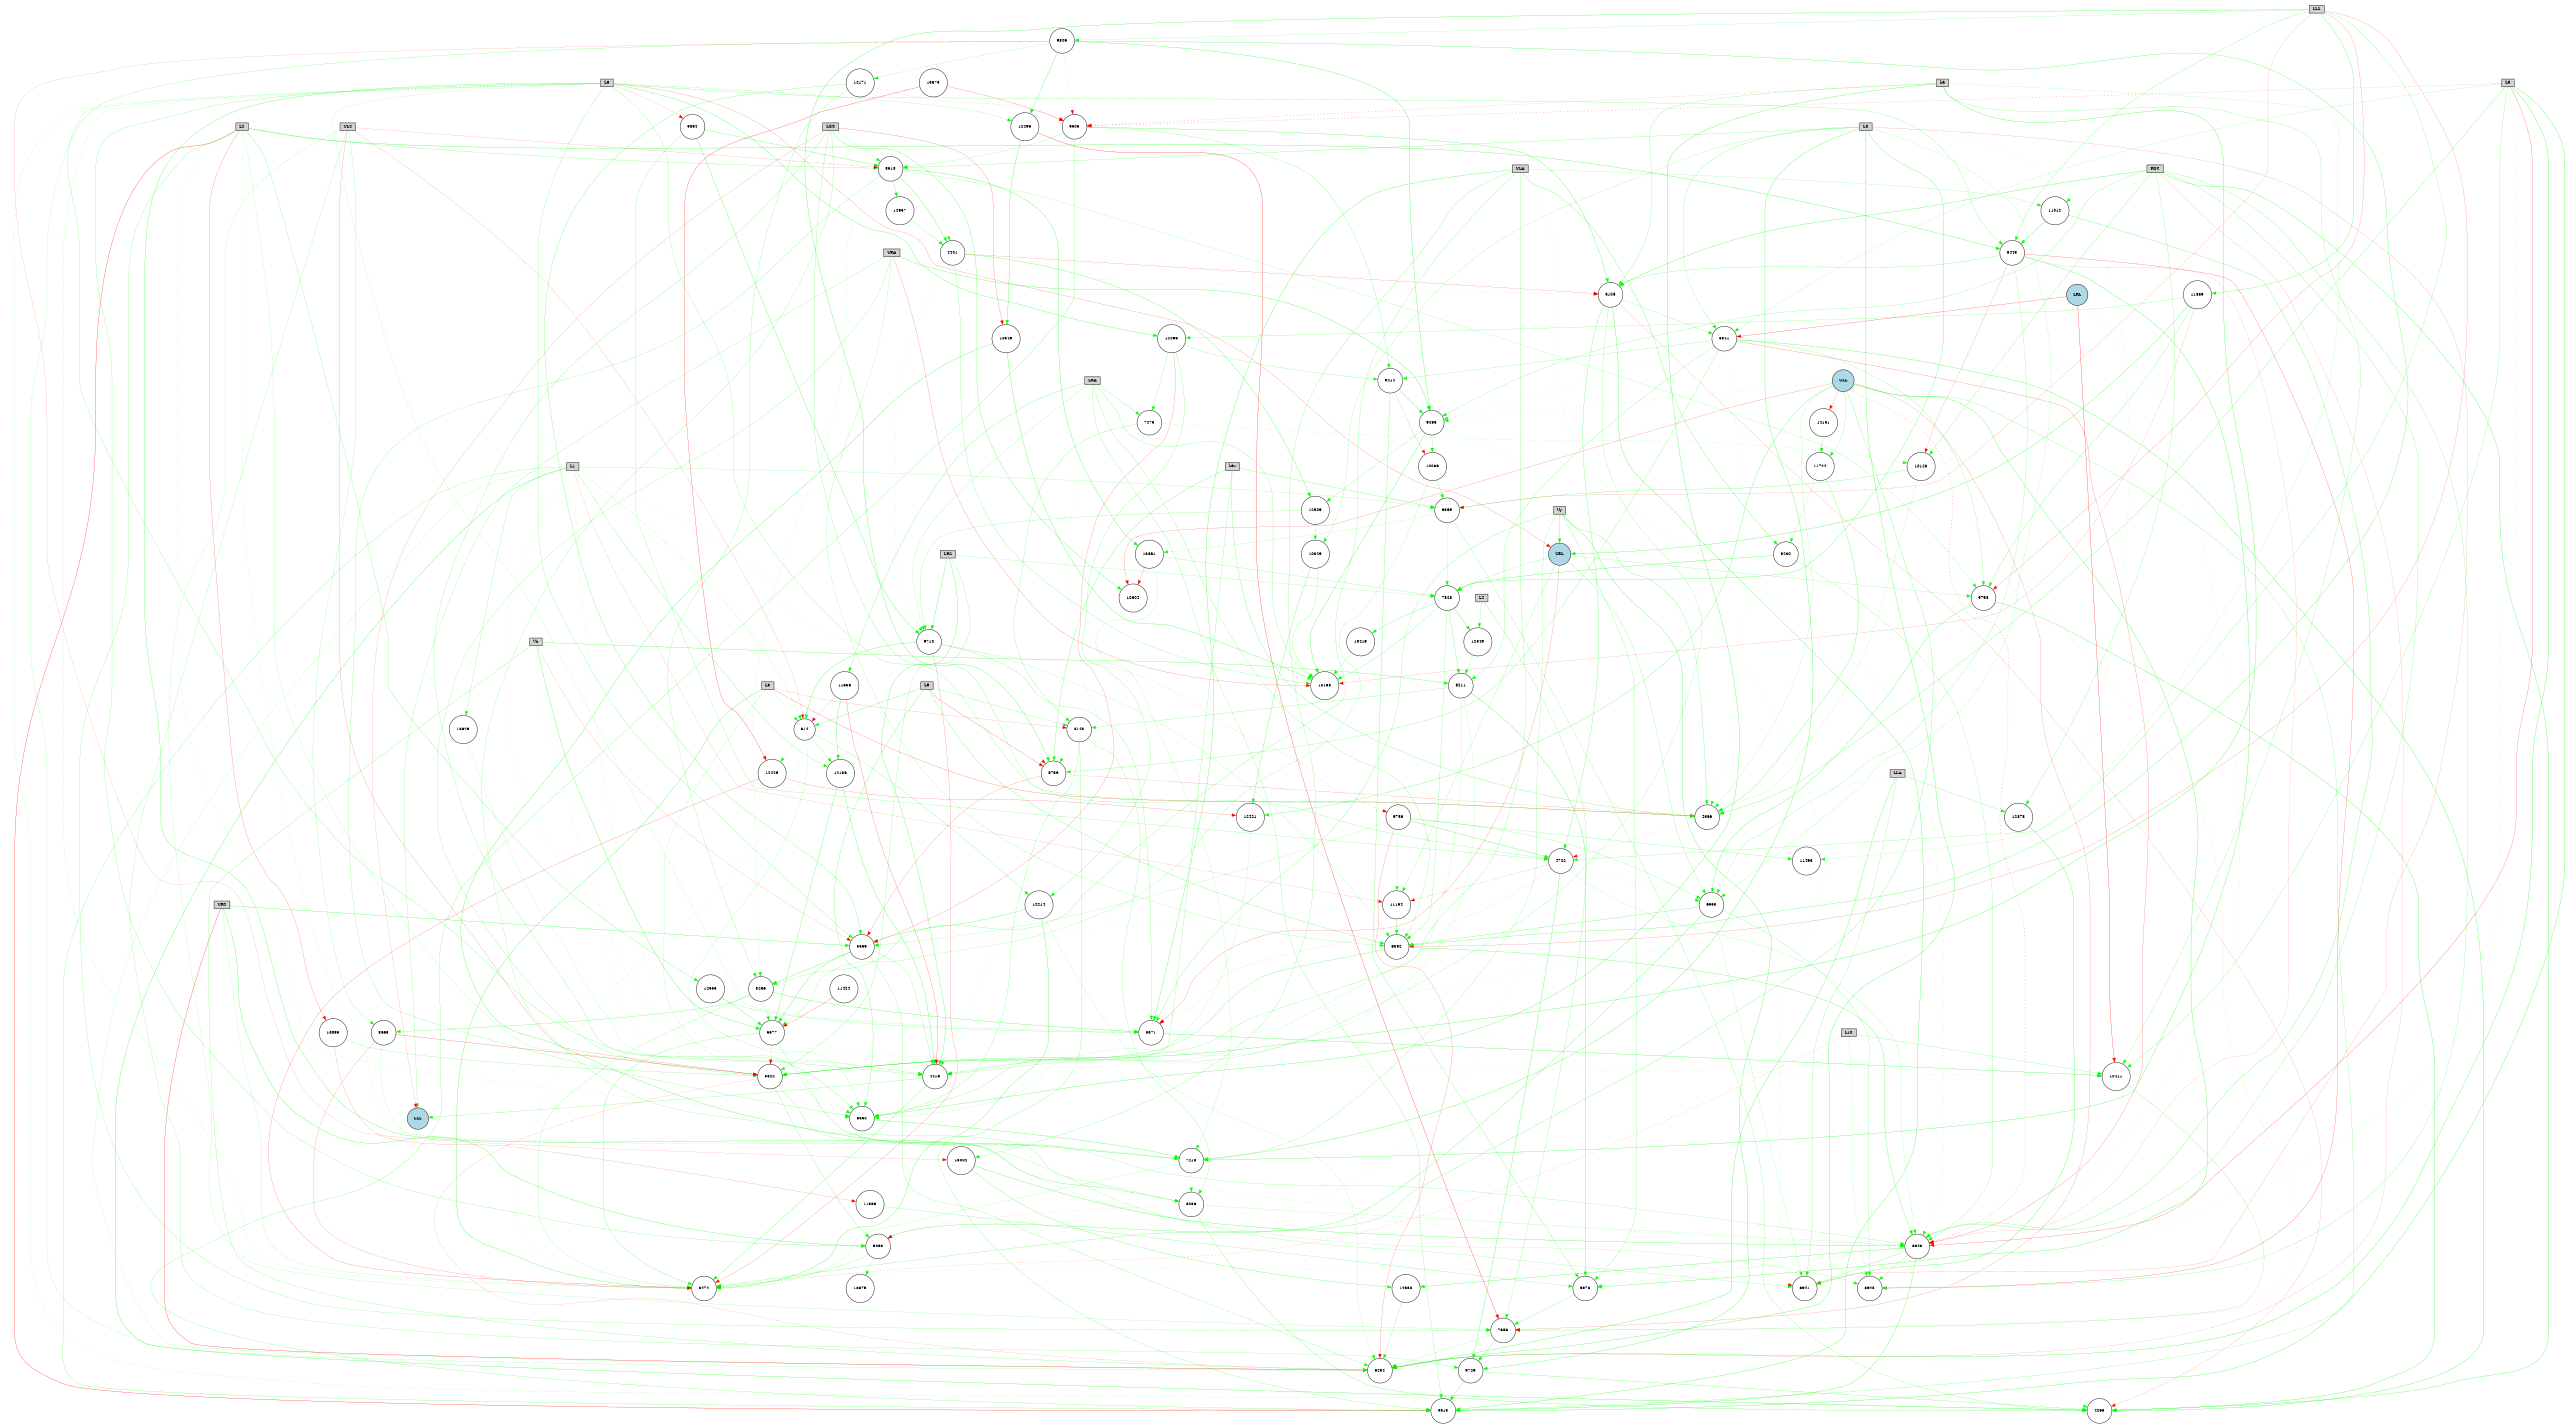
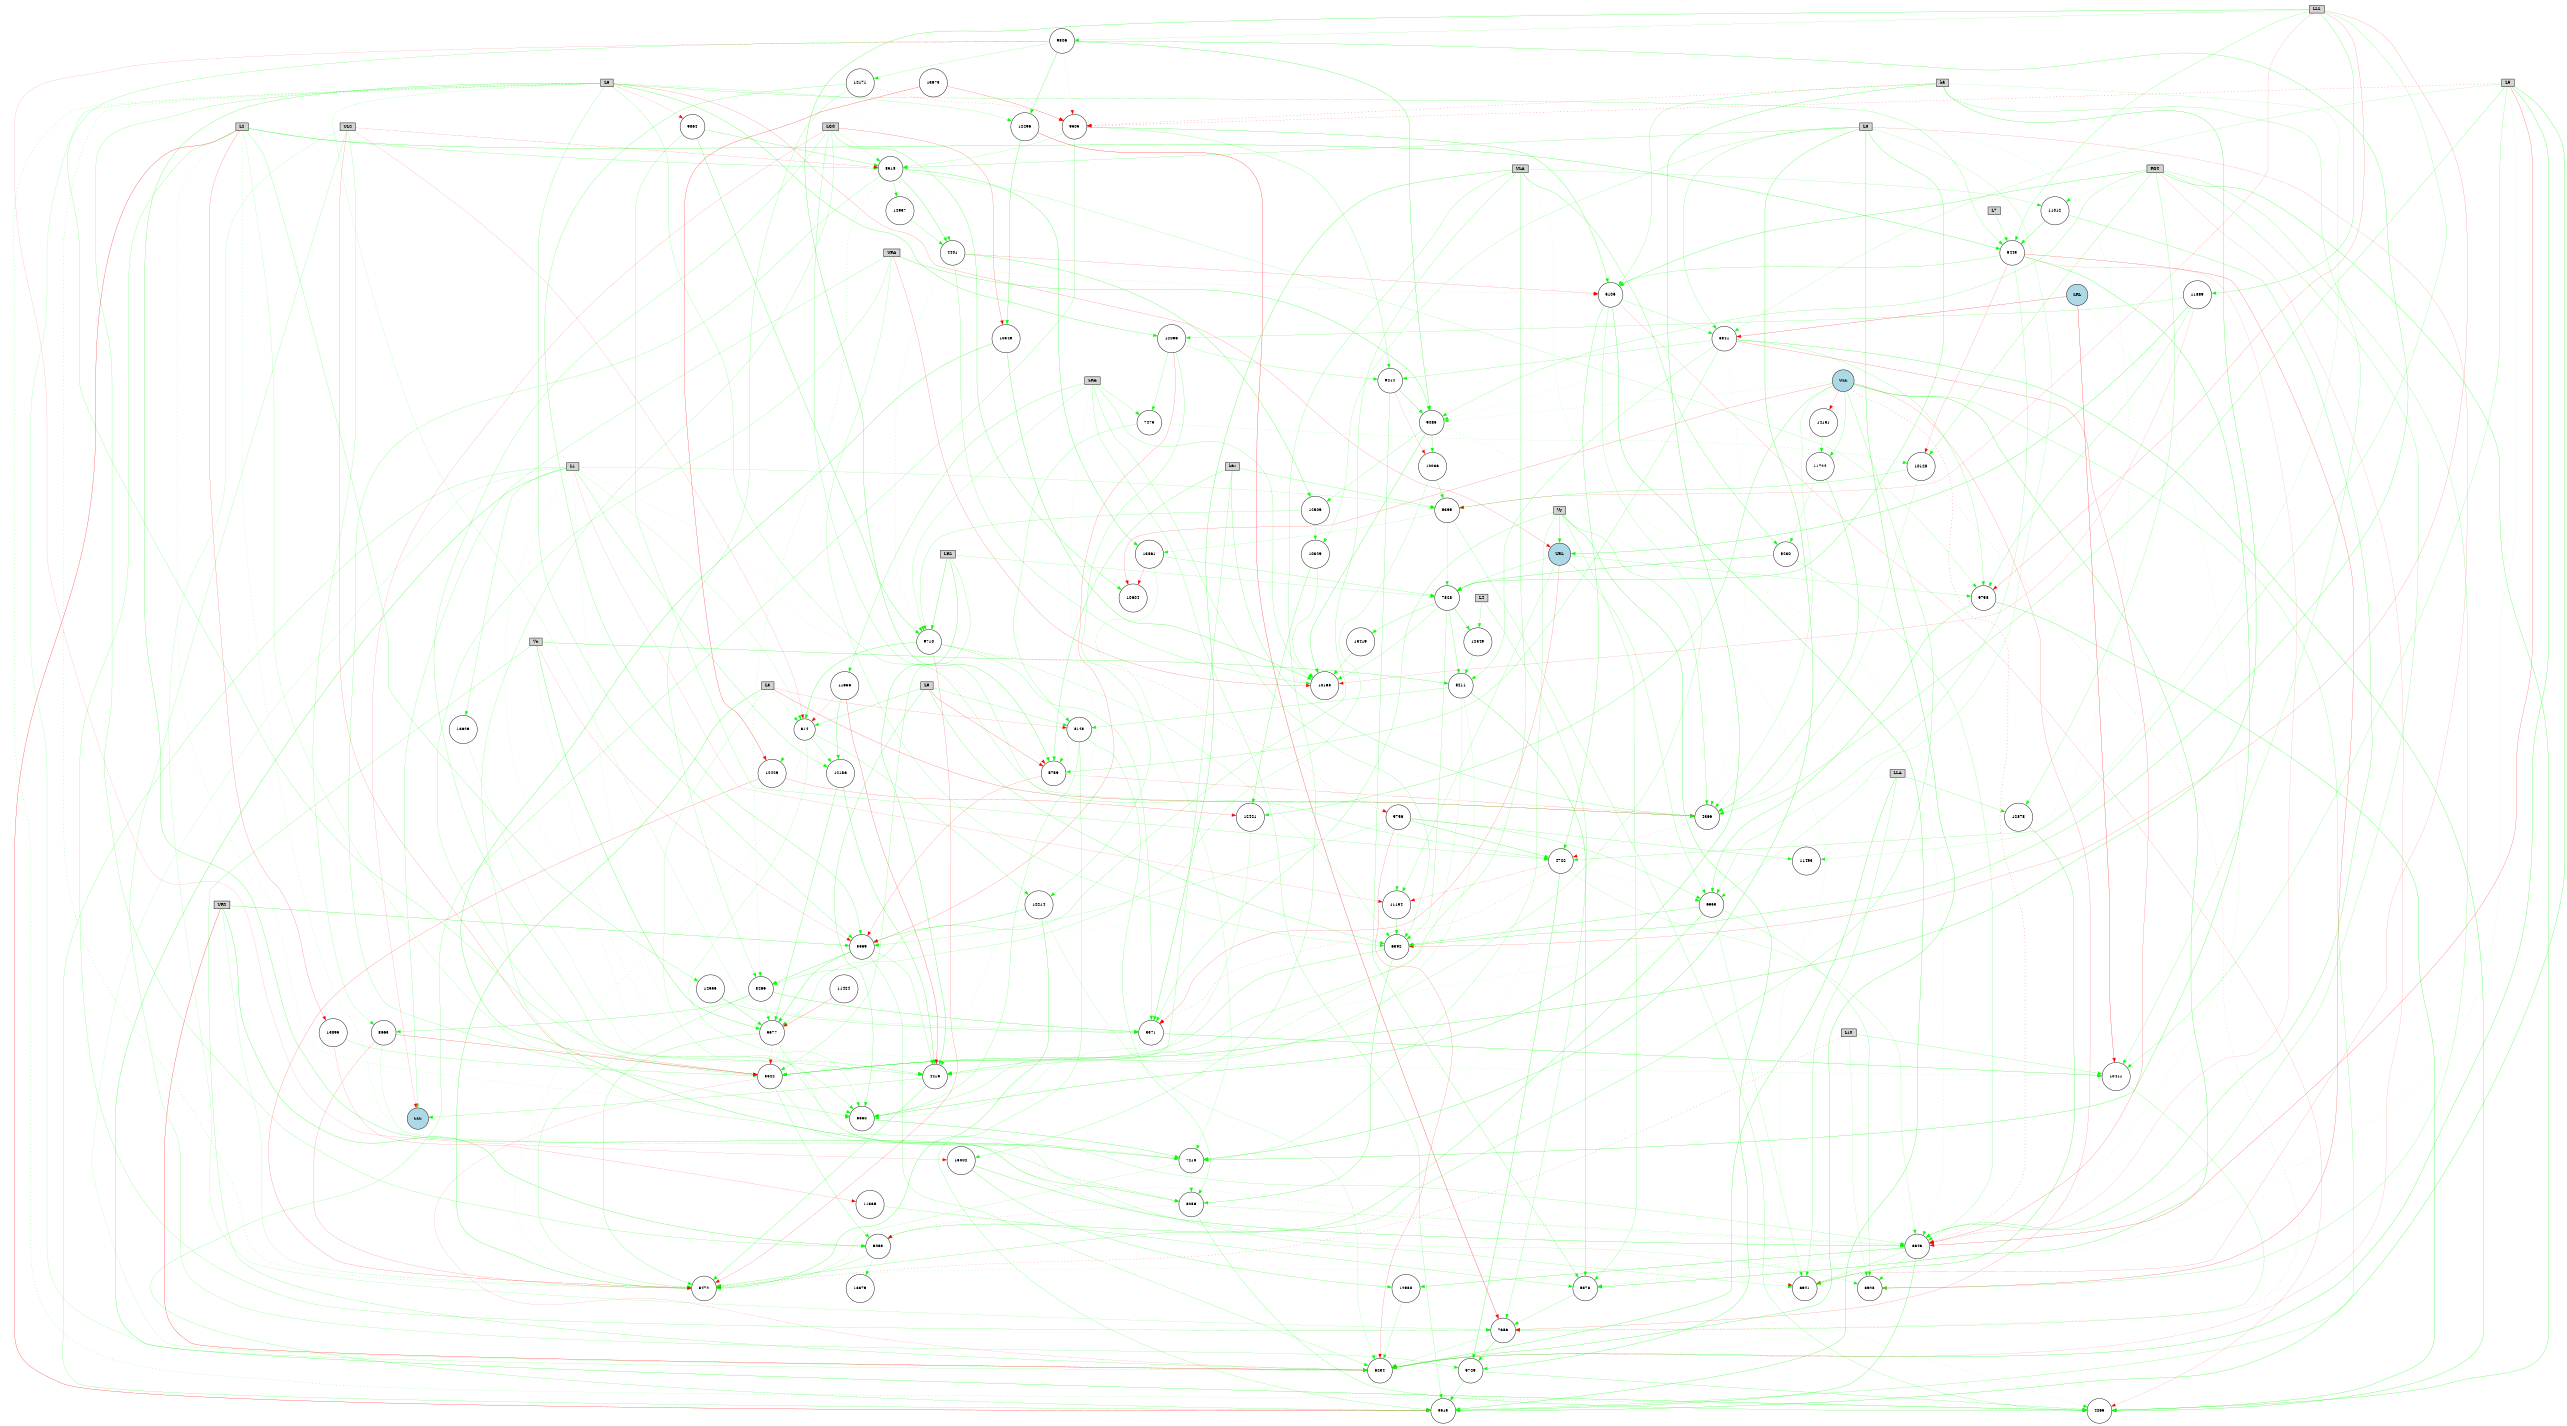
none -> (1994, 211)
(1749, 980) -> (1369, 1140)
